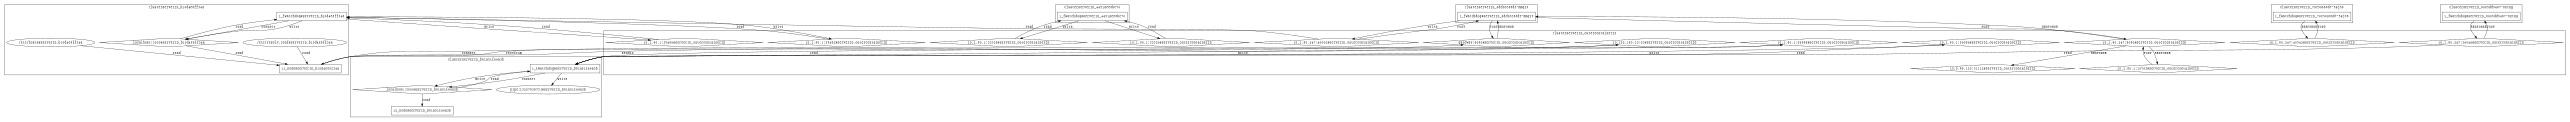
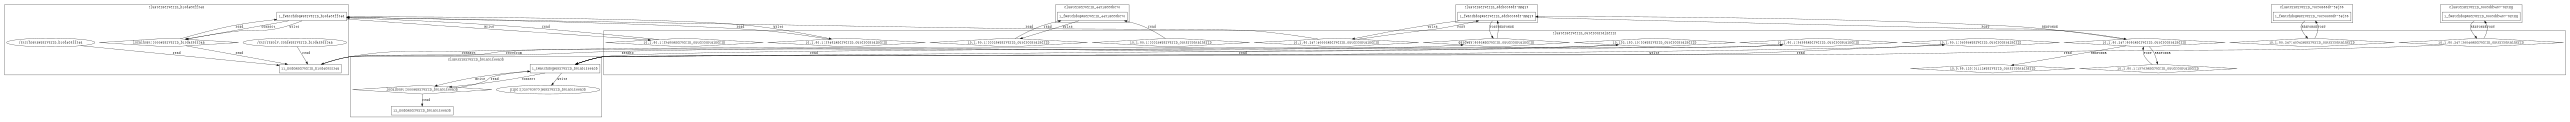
(1125, 27) -> none
(1243, 53) -> (1243, 53)
